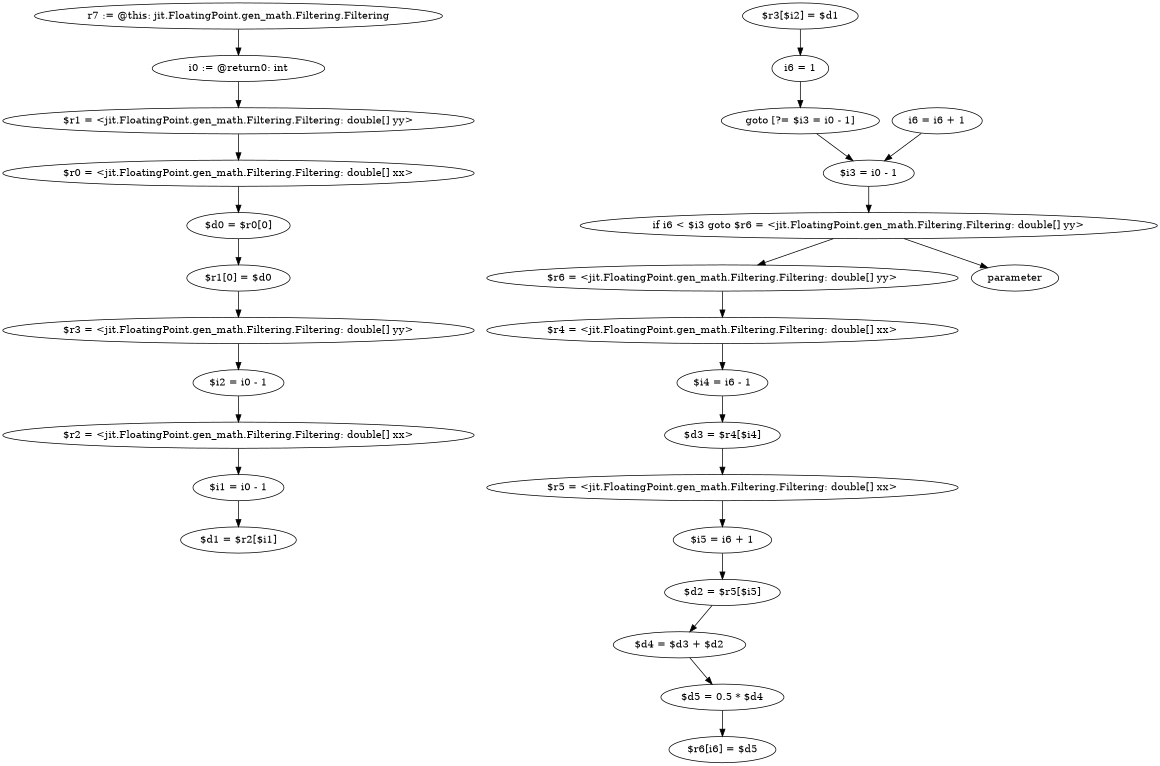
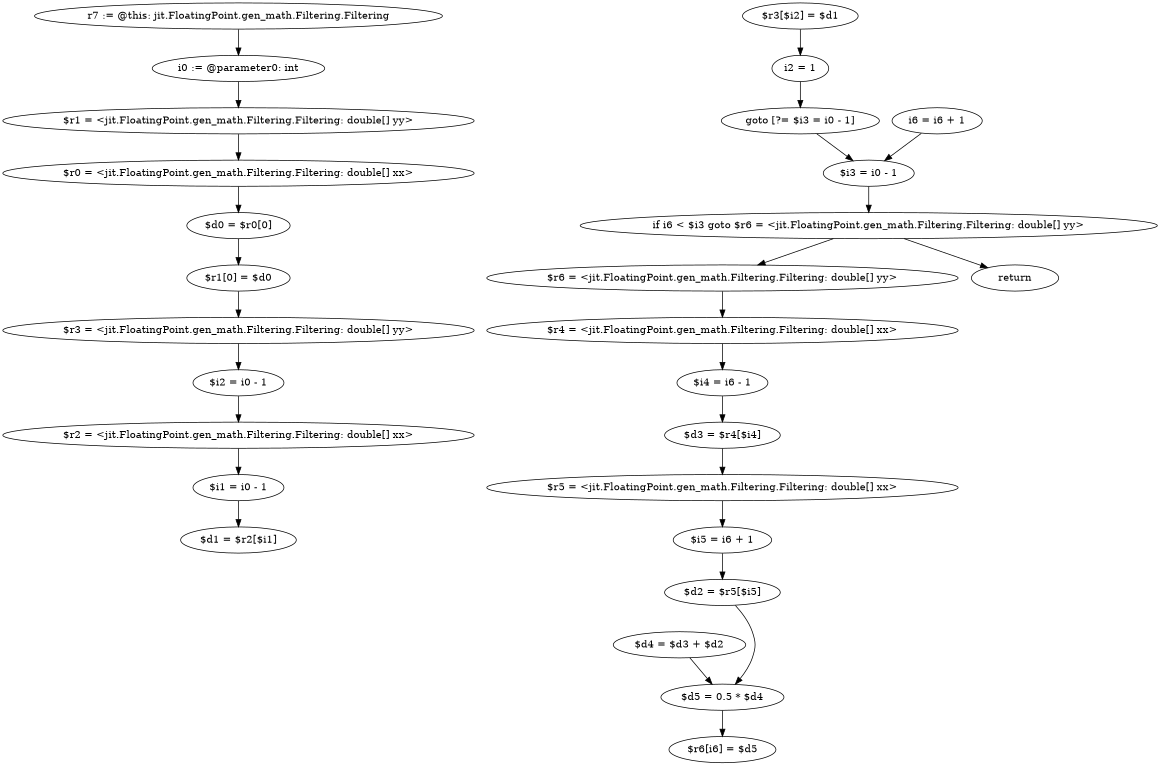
(238, 68) -> (238, 68)
(800, 68) -> (800, 68)
(1015, 278) -> (1015, 278)
(703, 616) -> (755, 641)
